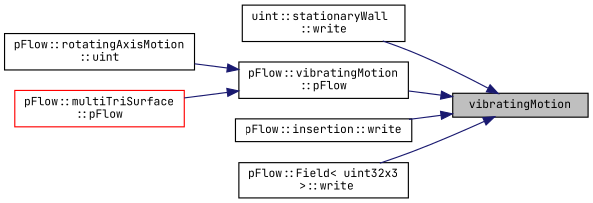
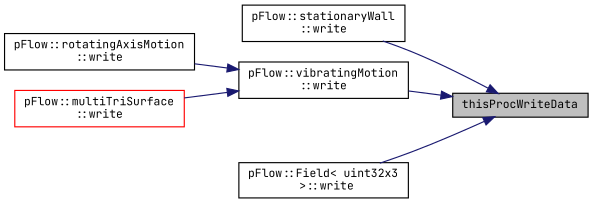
(324, 23) -> (324, 23)
(100, 52) -> (100, 52)
(324, 80) -> (324, 80)
(520, 105) -> (520, 105)
(100, 109) -> (100, 109)
(324, 130) -> none
